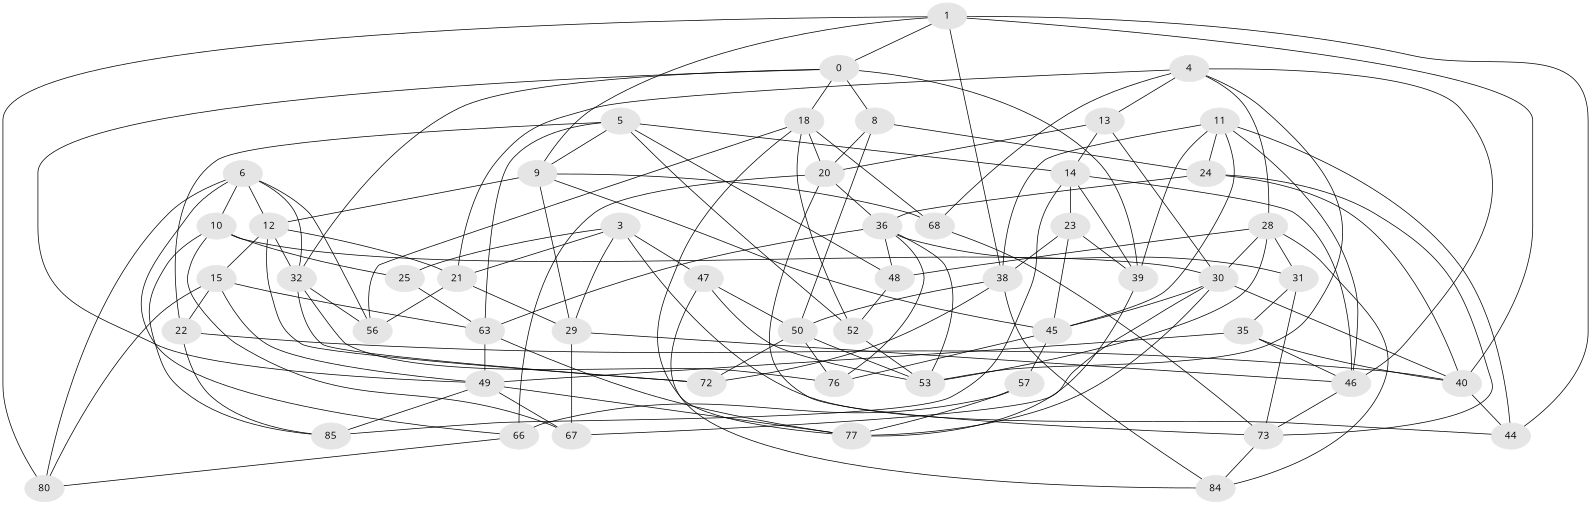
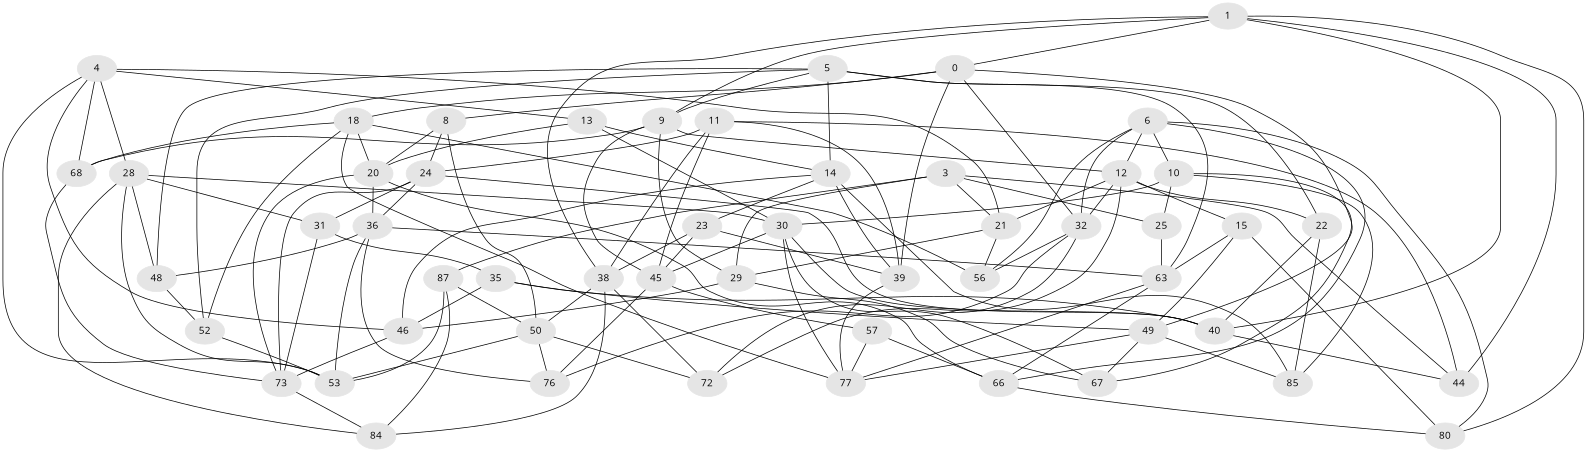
(1332, 233) -> none
(1156, 257) -> (379, 197)
(704, 279) -> (443, 279)
(201, 301) -> (1256, 205)
(485, 357) -> (1077, 333)
